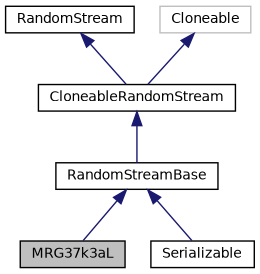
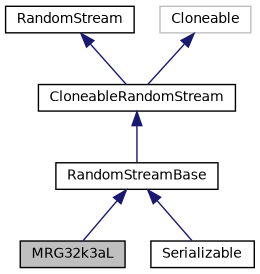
(73, 254) -> (73, 254)
